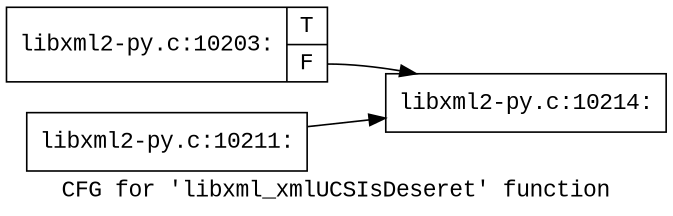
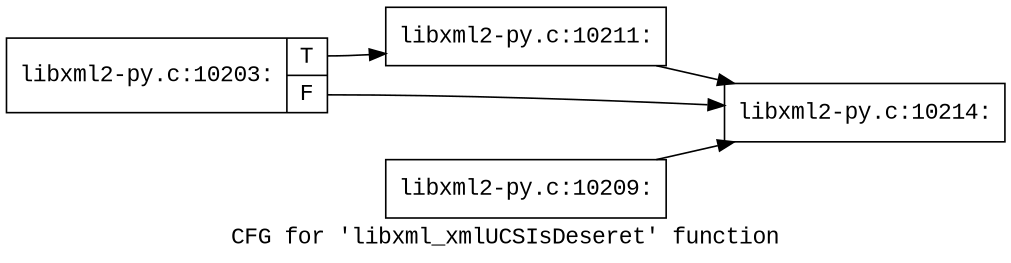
none -> (348, 56)
none -> (526, 189)
